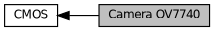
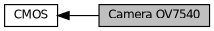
(154, 16) -> (154, 16)
